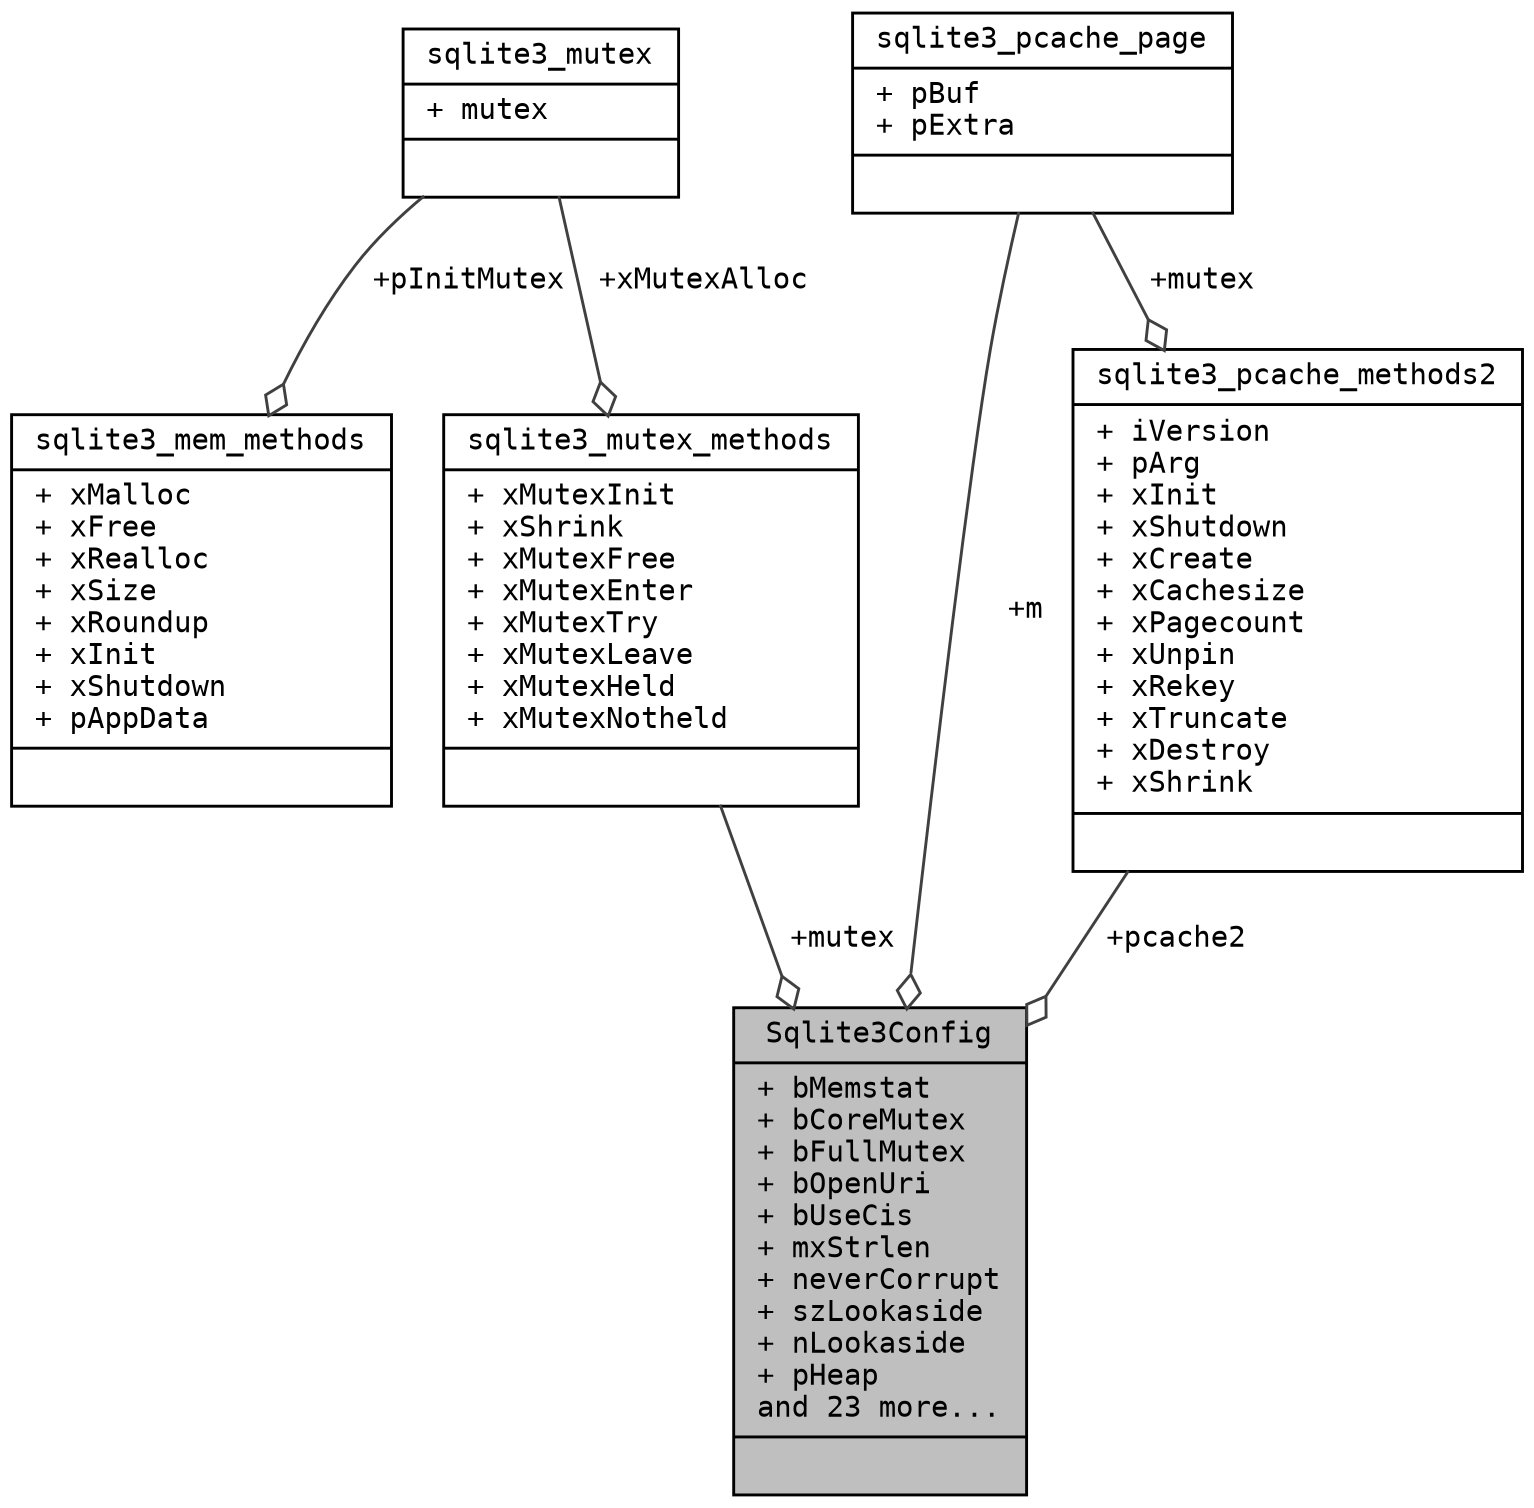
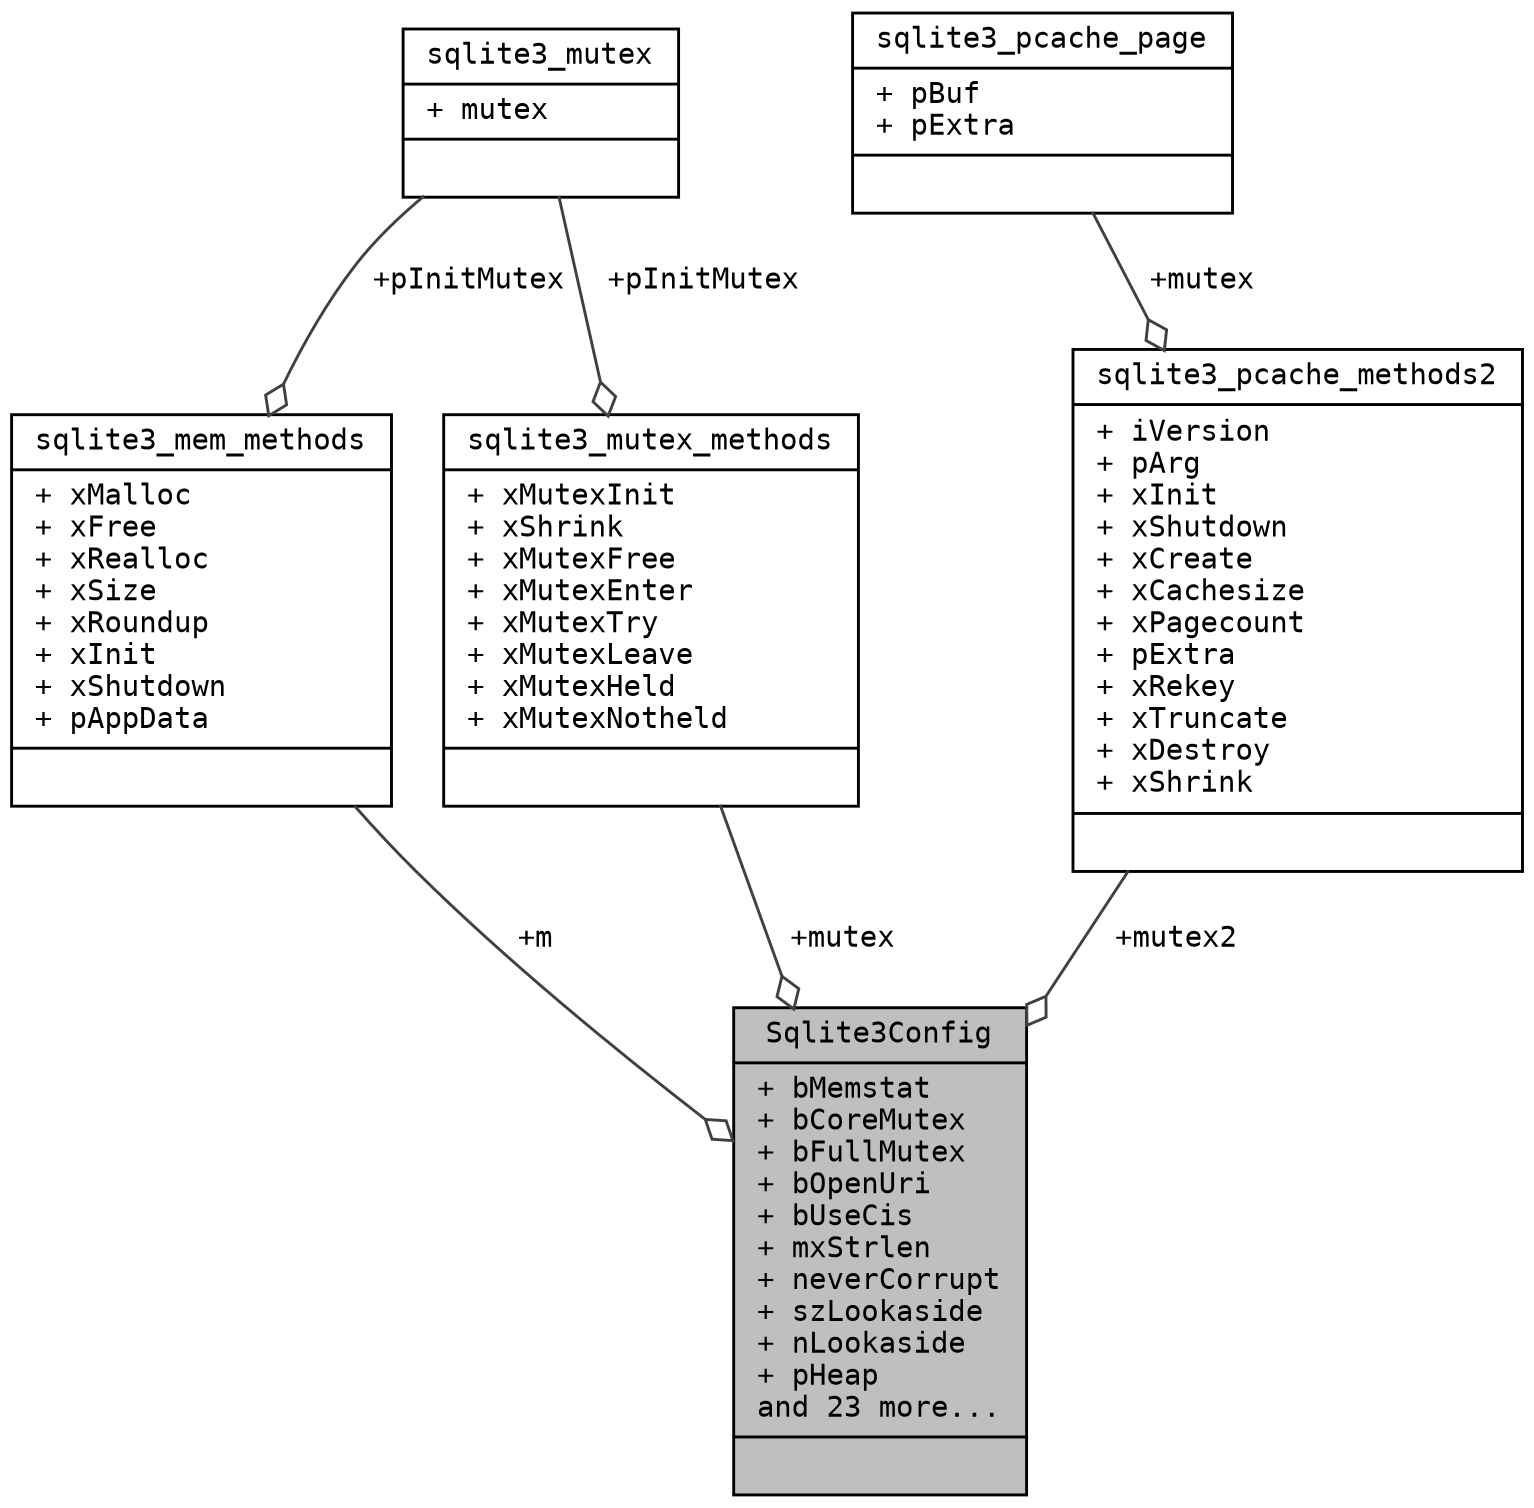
(696, 281) -> (696, 281)
(956, 591) -> (523, 970)
(1167, 655) -> (1167, 655)
(1169, 940) -> (1169, 940)
